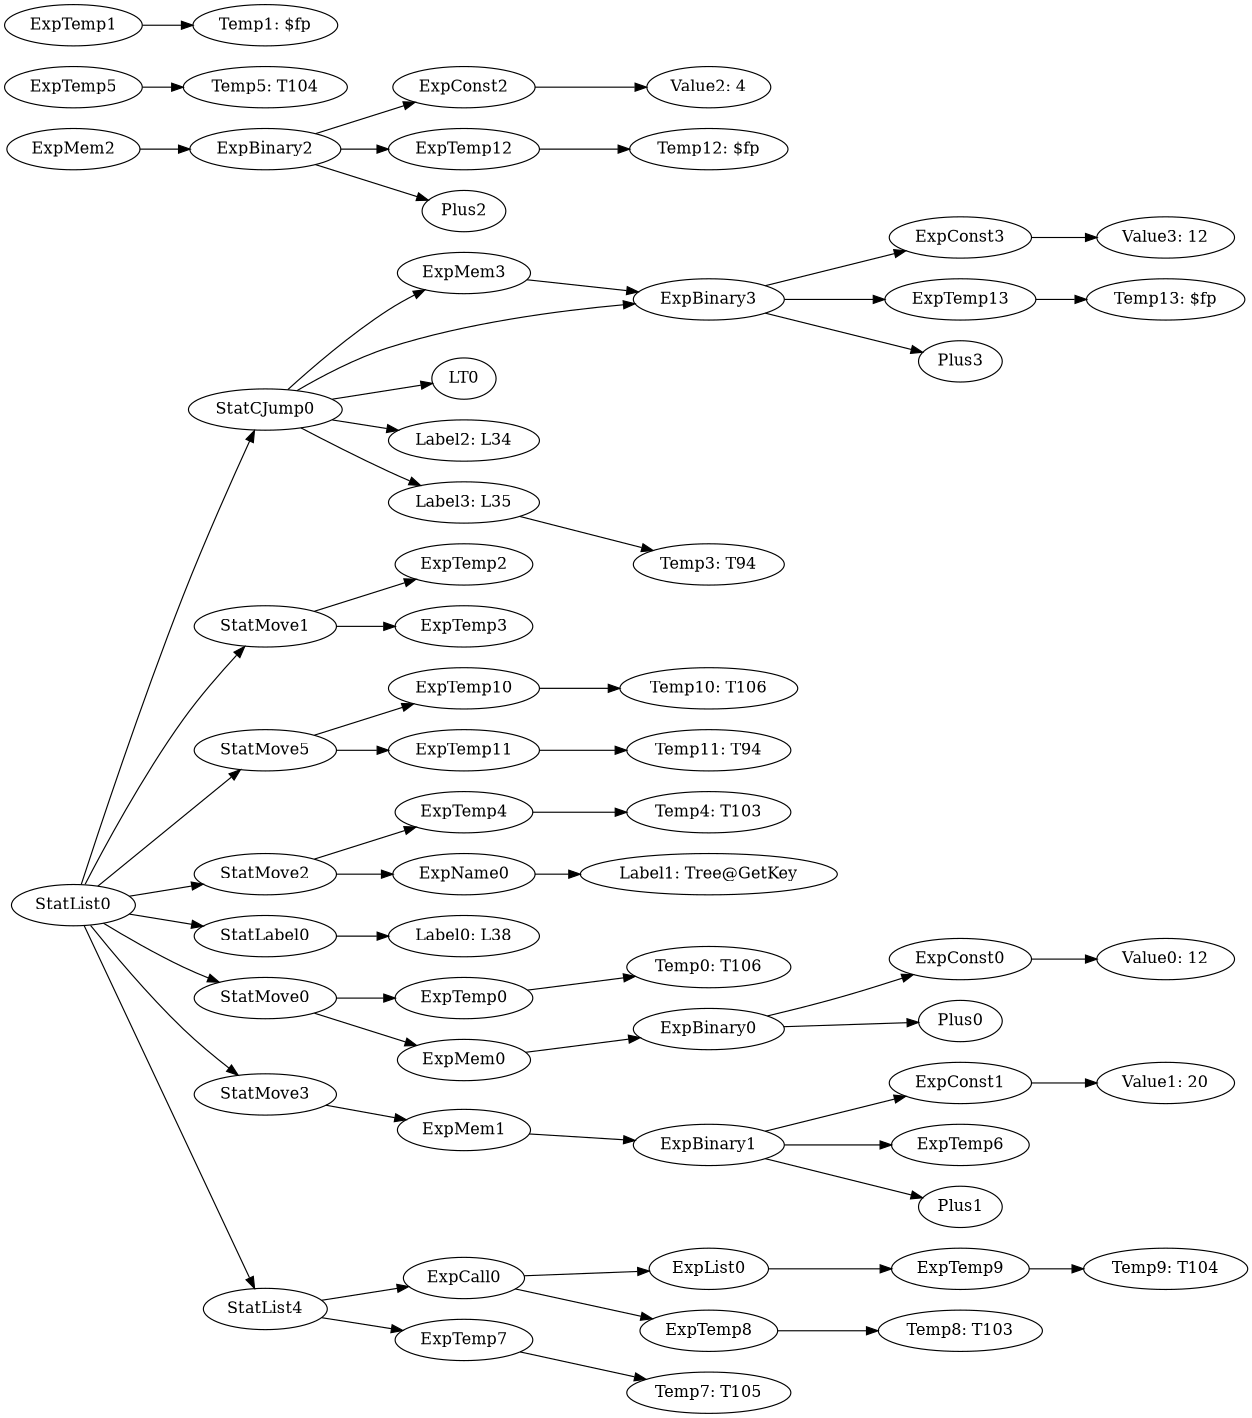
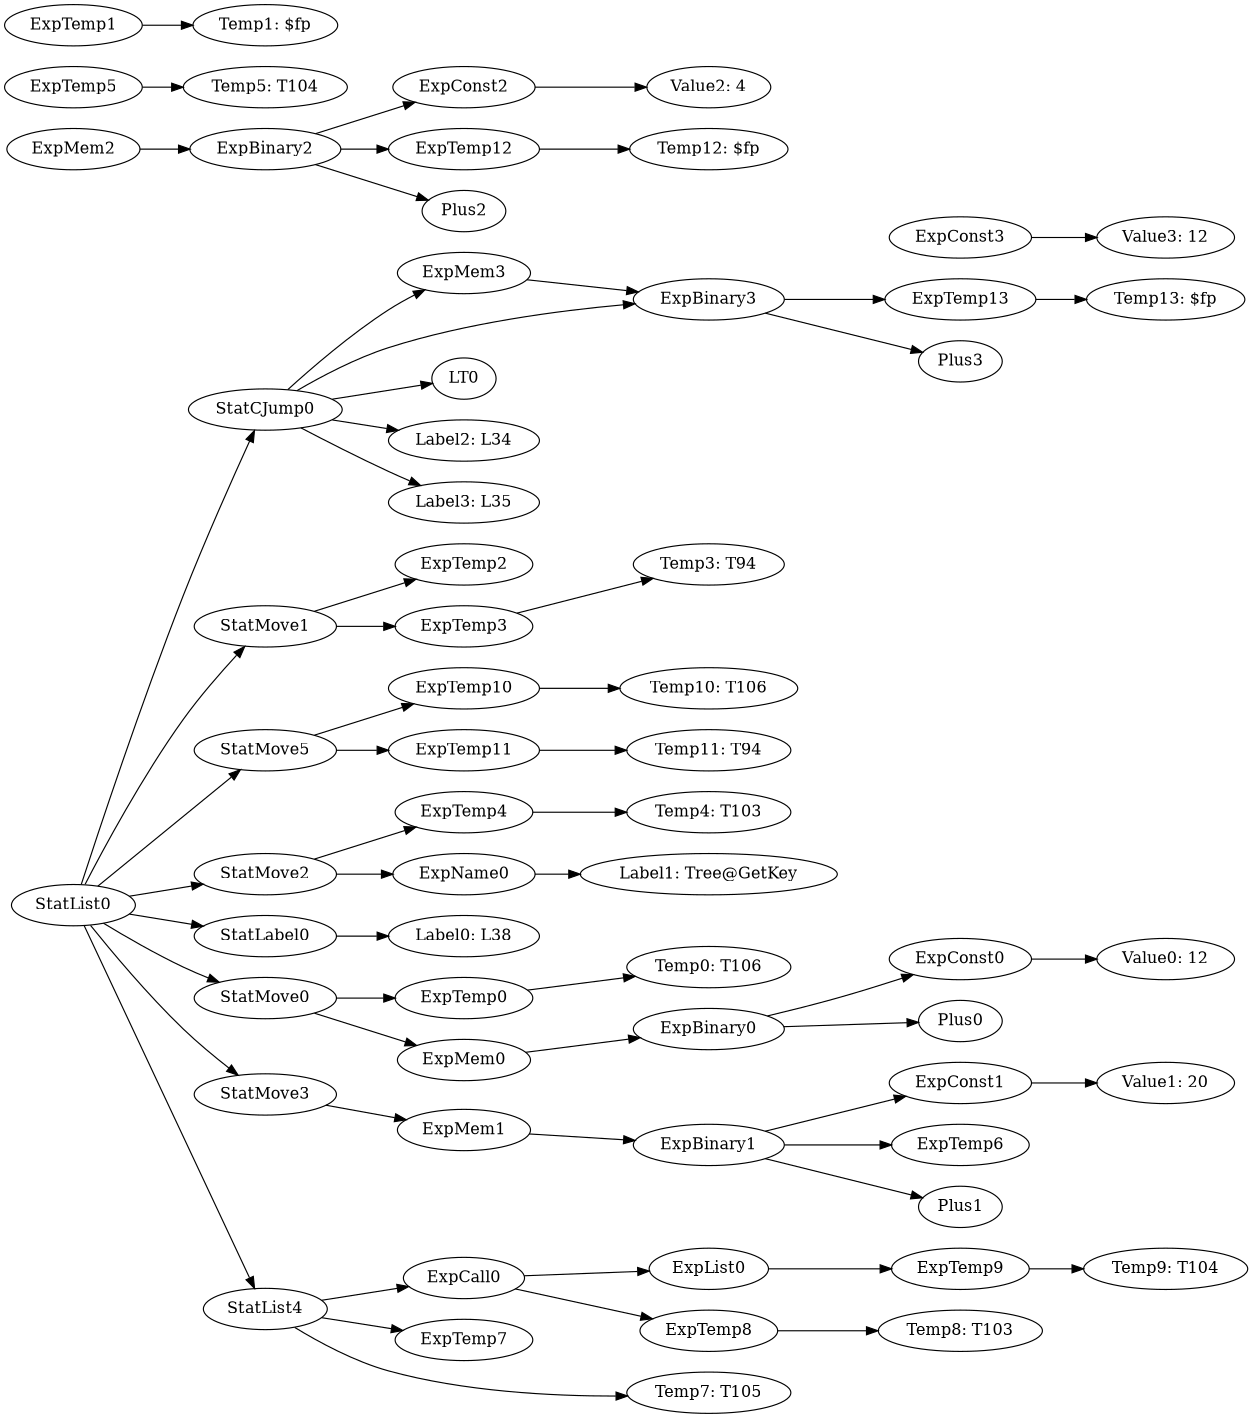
(830, 270) -> none
(581, 532) -> (579, 597)
(577, 1364) -> (450, 1384)
